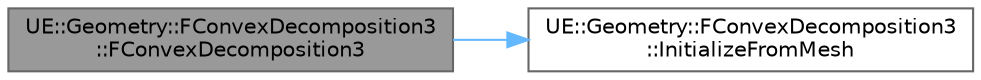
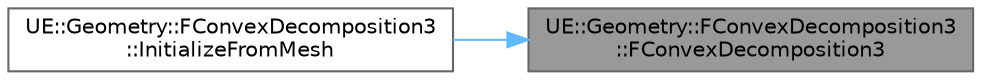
(480, 40) -> (480, 40)
